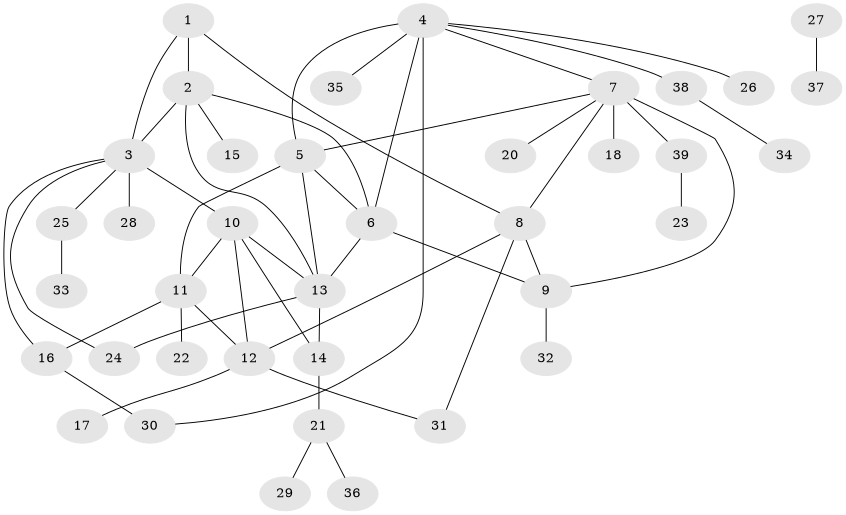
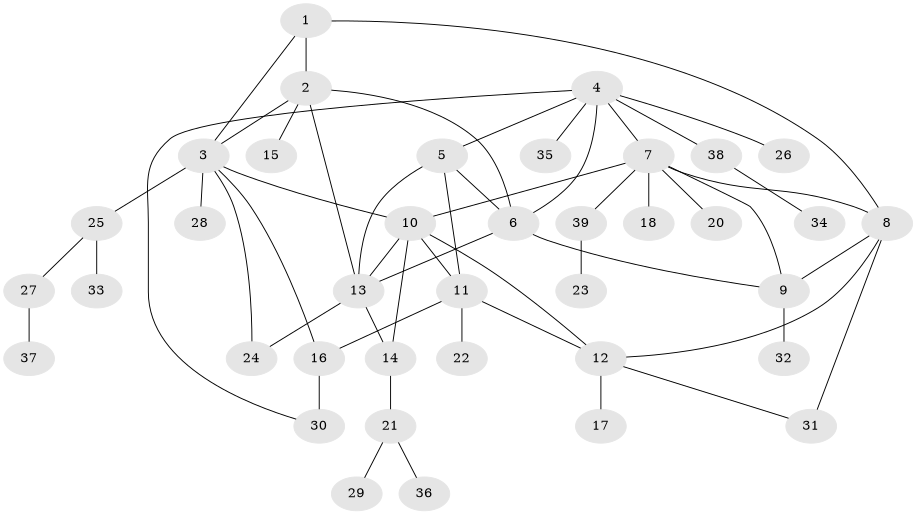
(457, 122) -> (529, 190)
none -> (63, 257)
